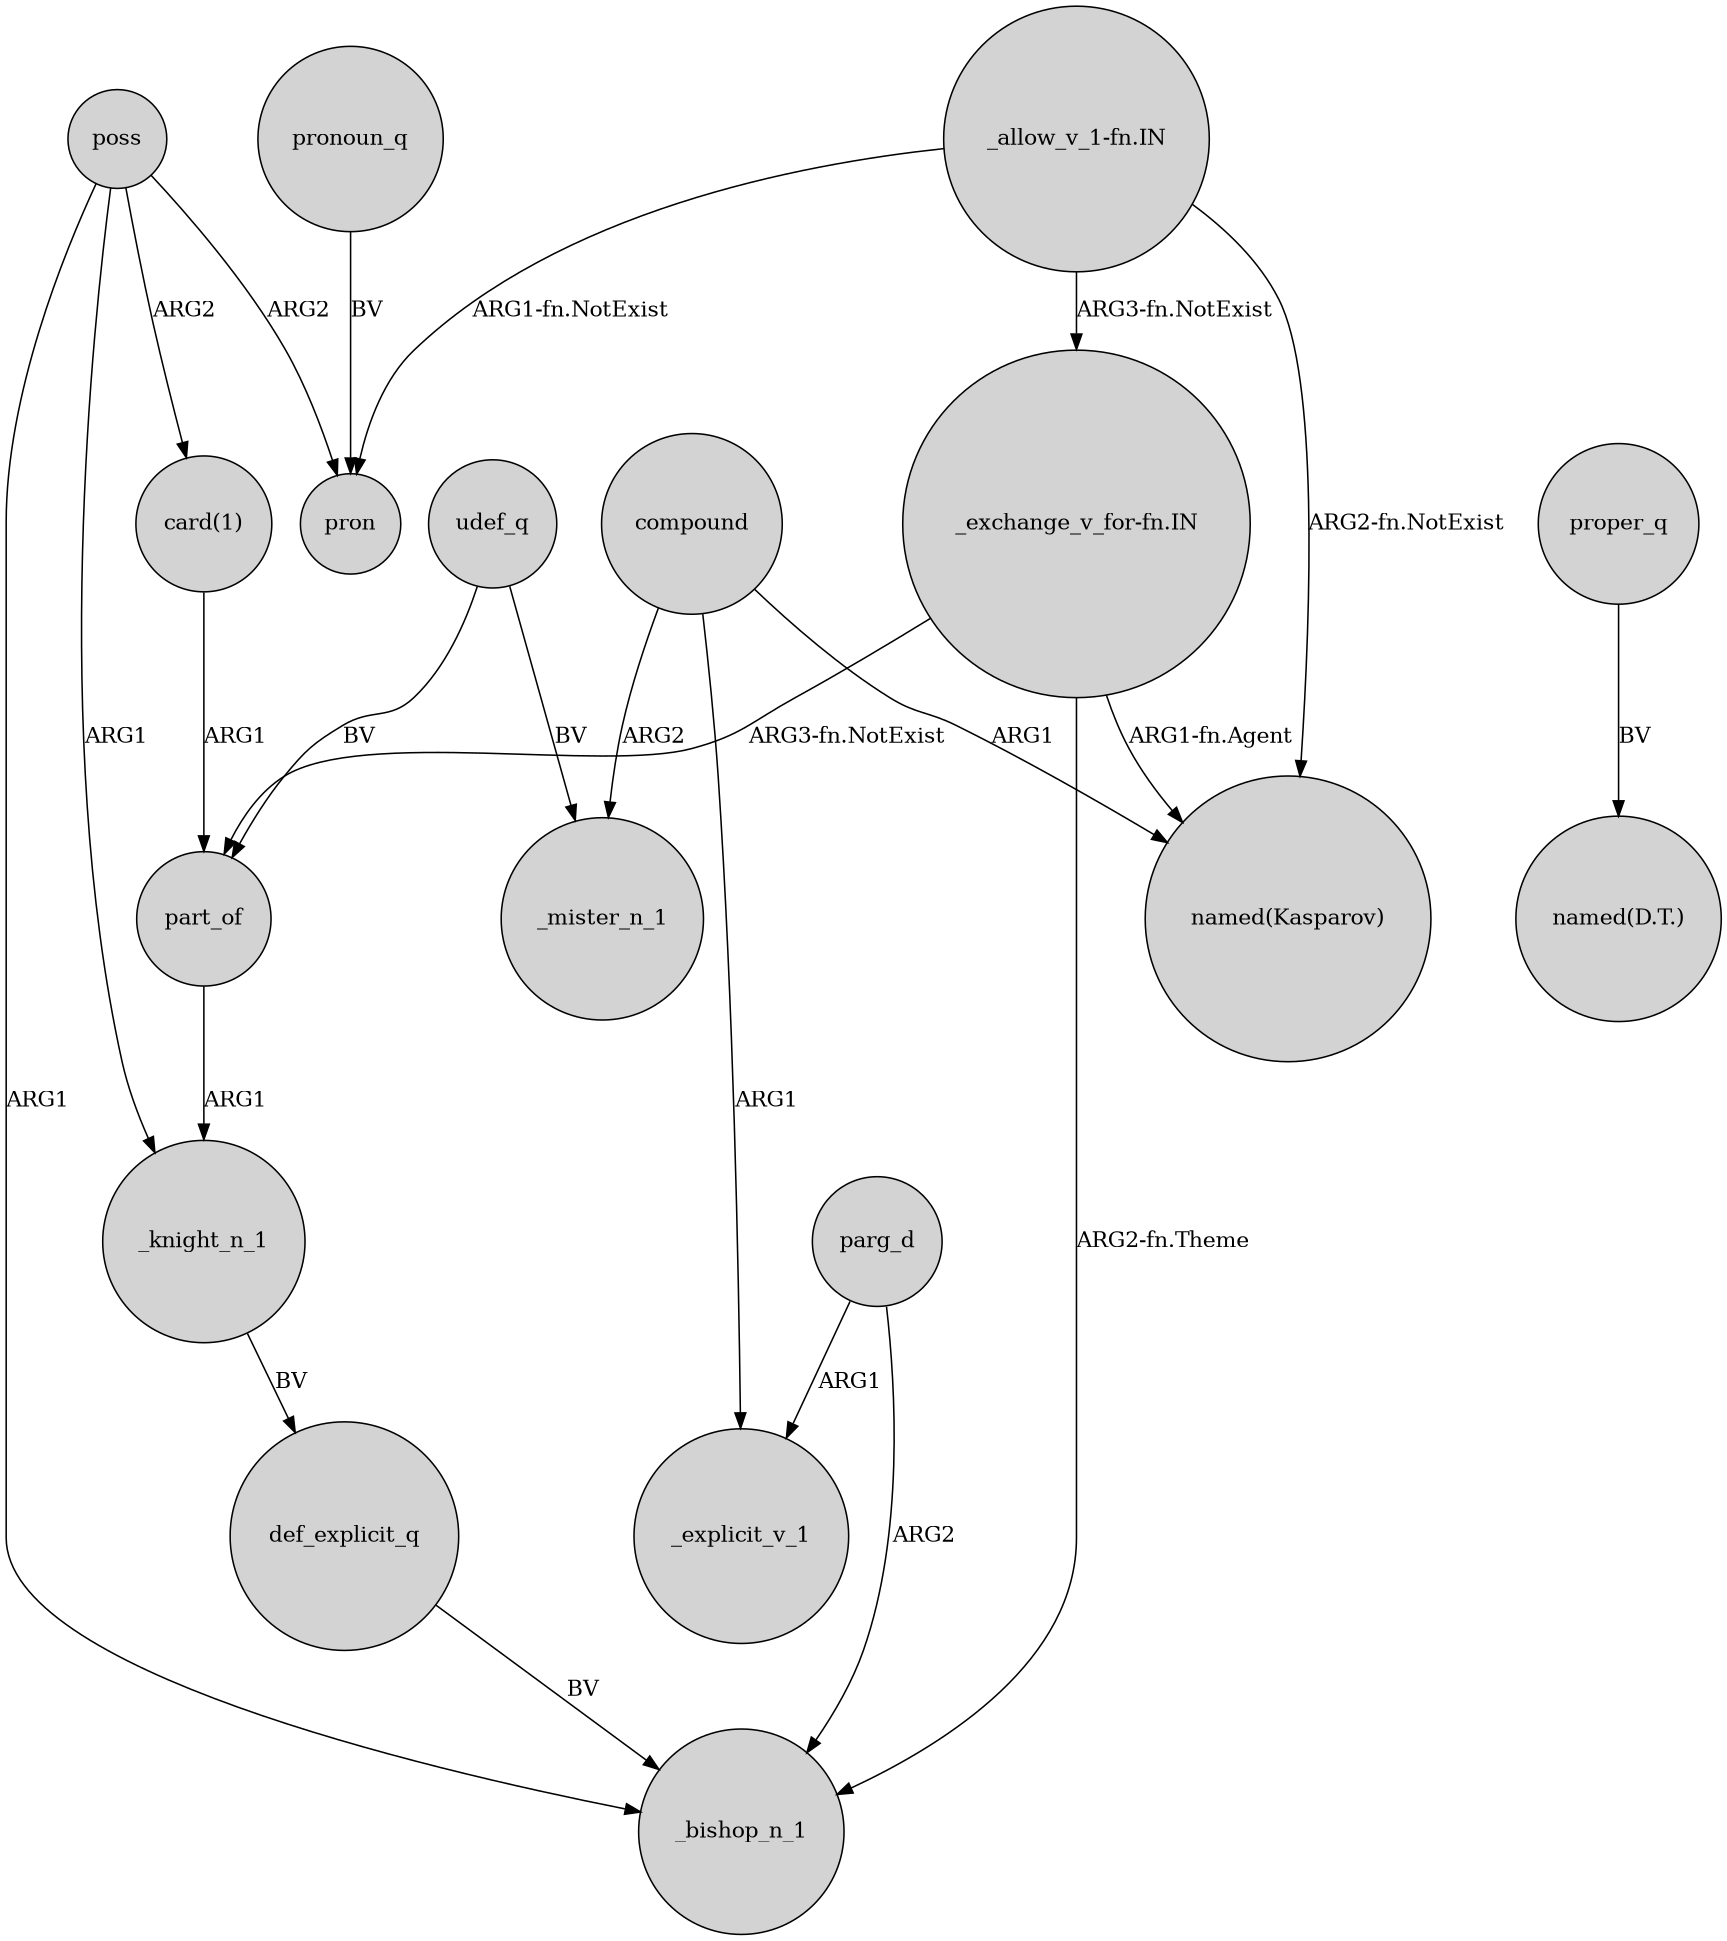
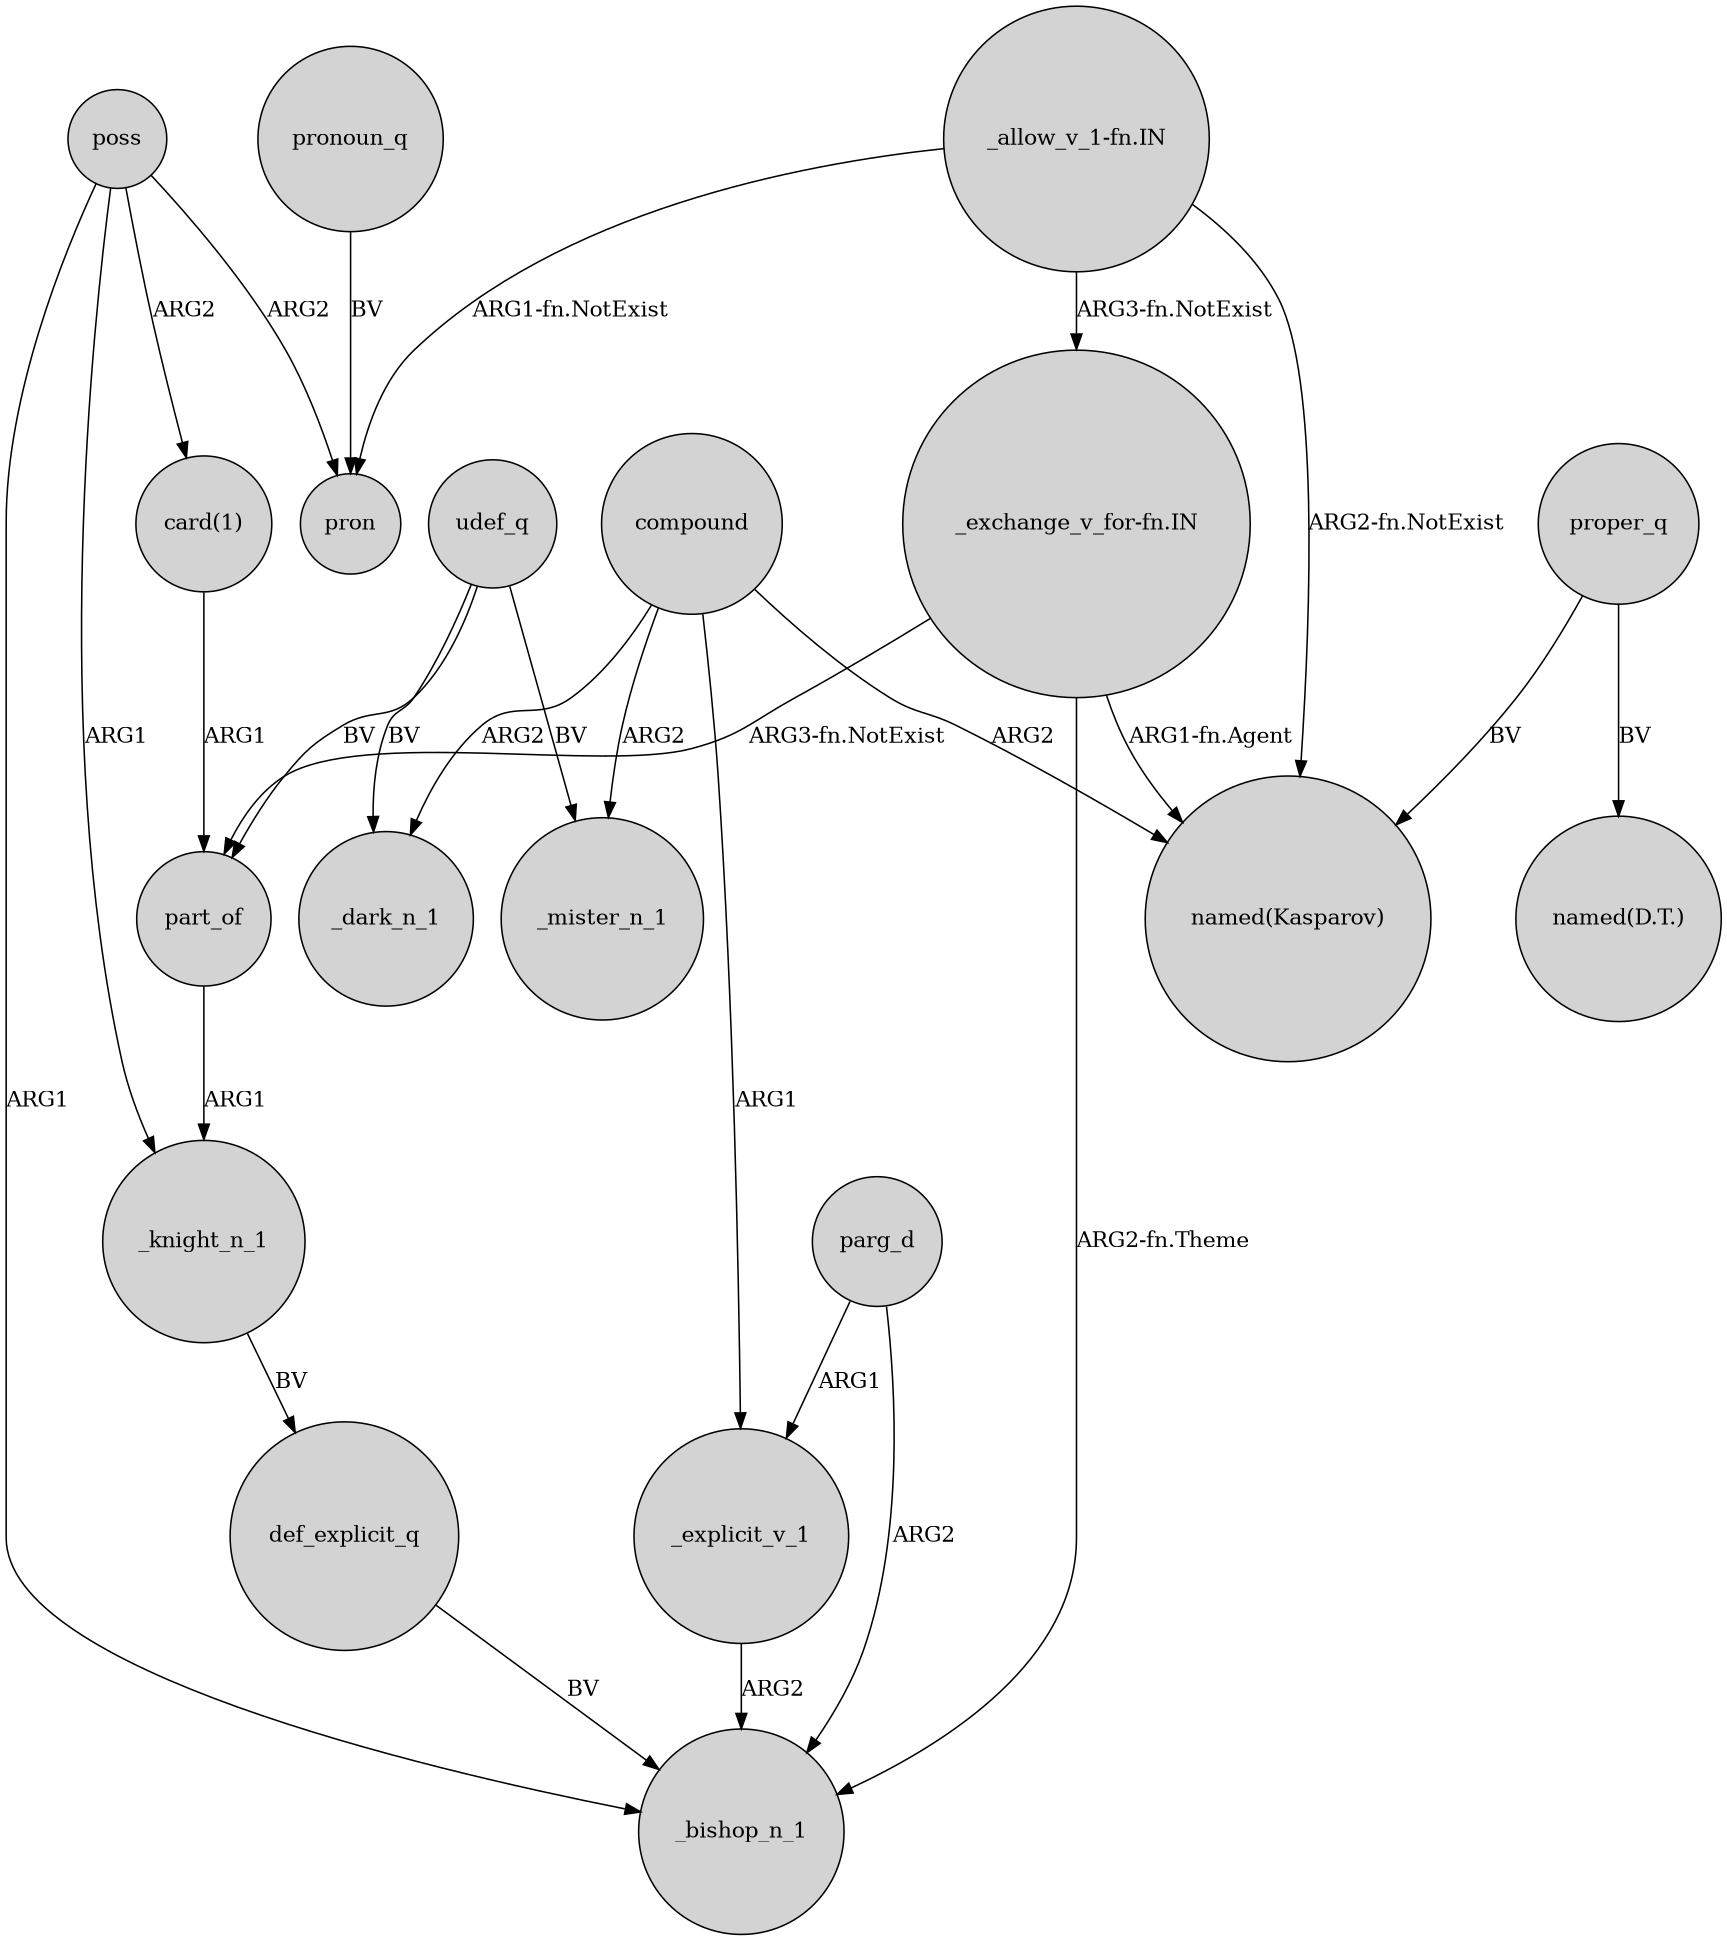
none -> (1504, 713)
(1023, 737) -> (1023, 737)
none -> (386, 919)
none -> (741, 1678)
